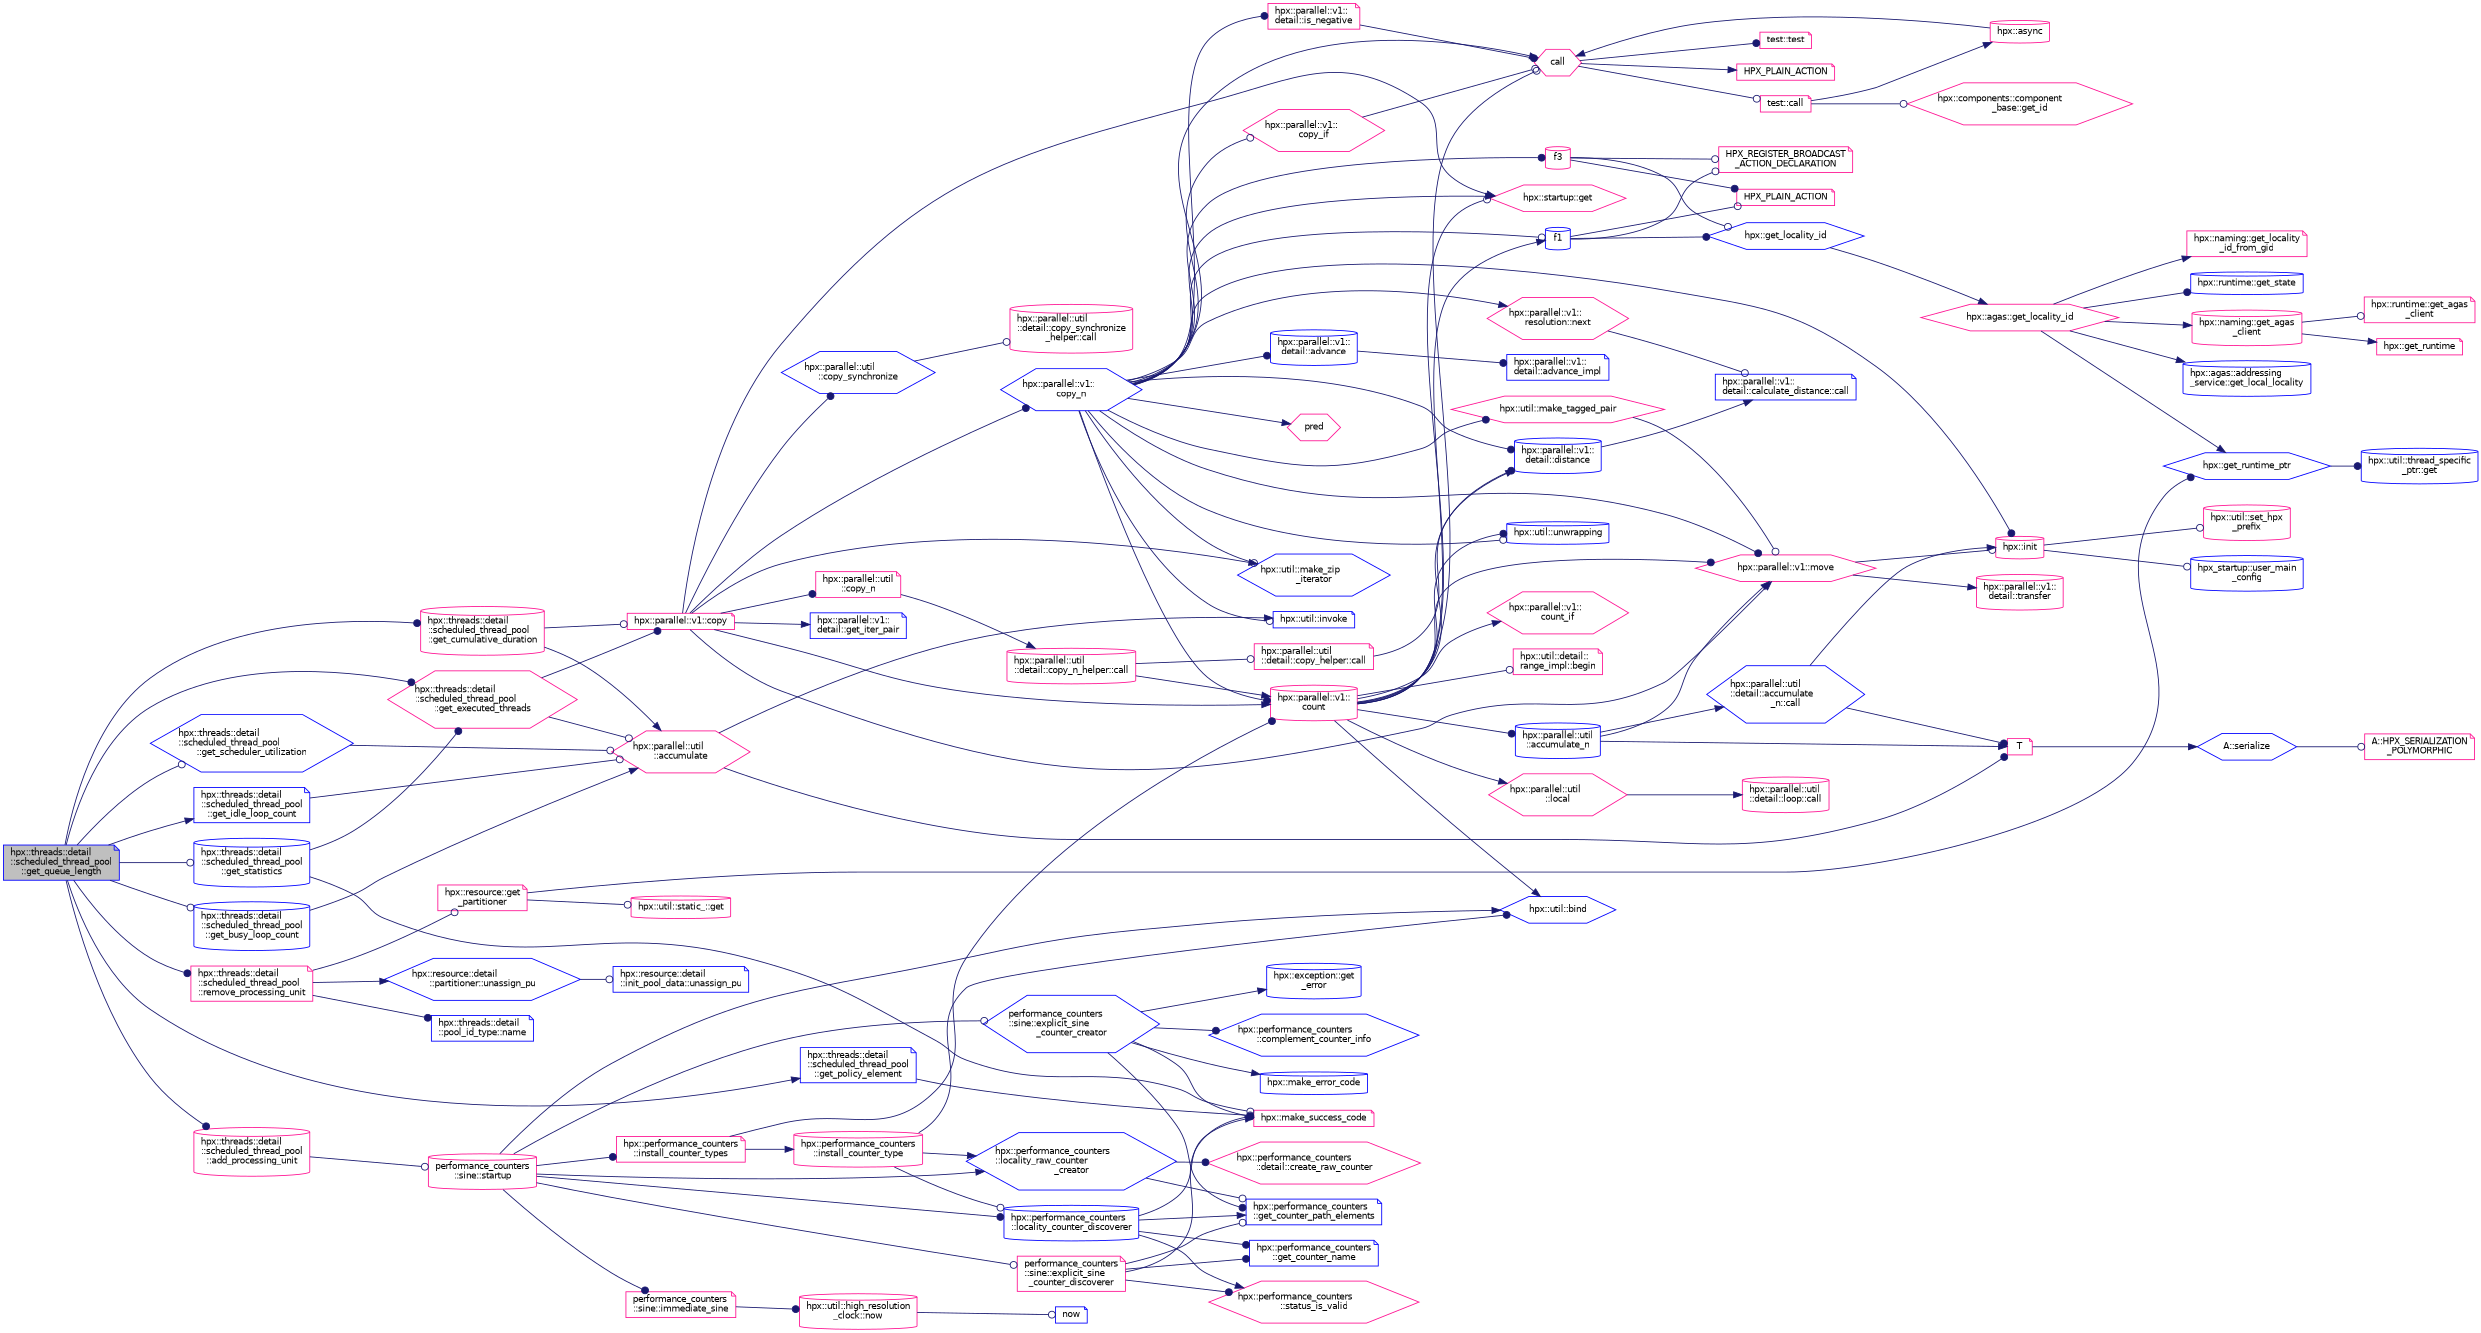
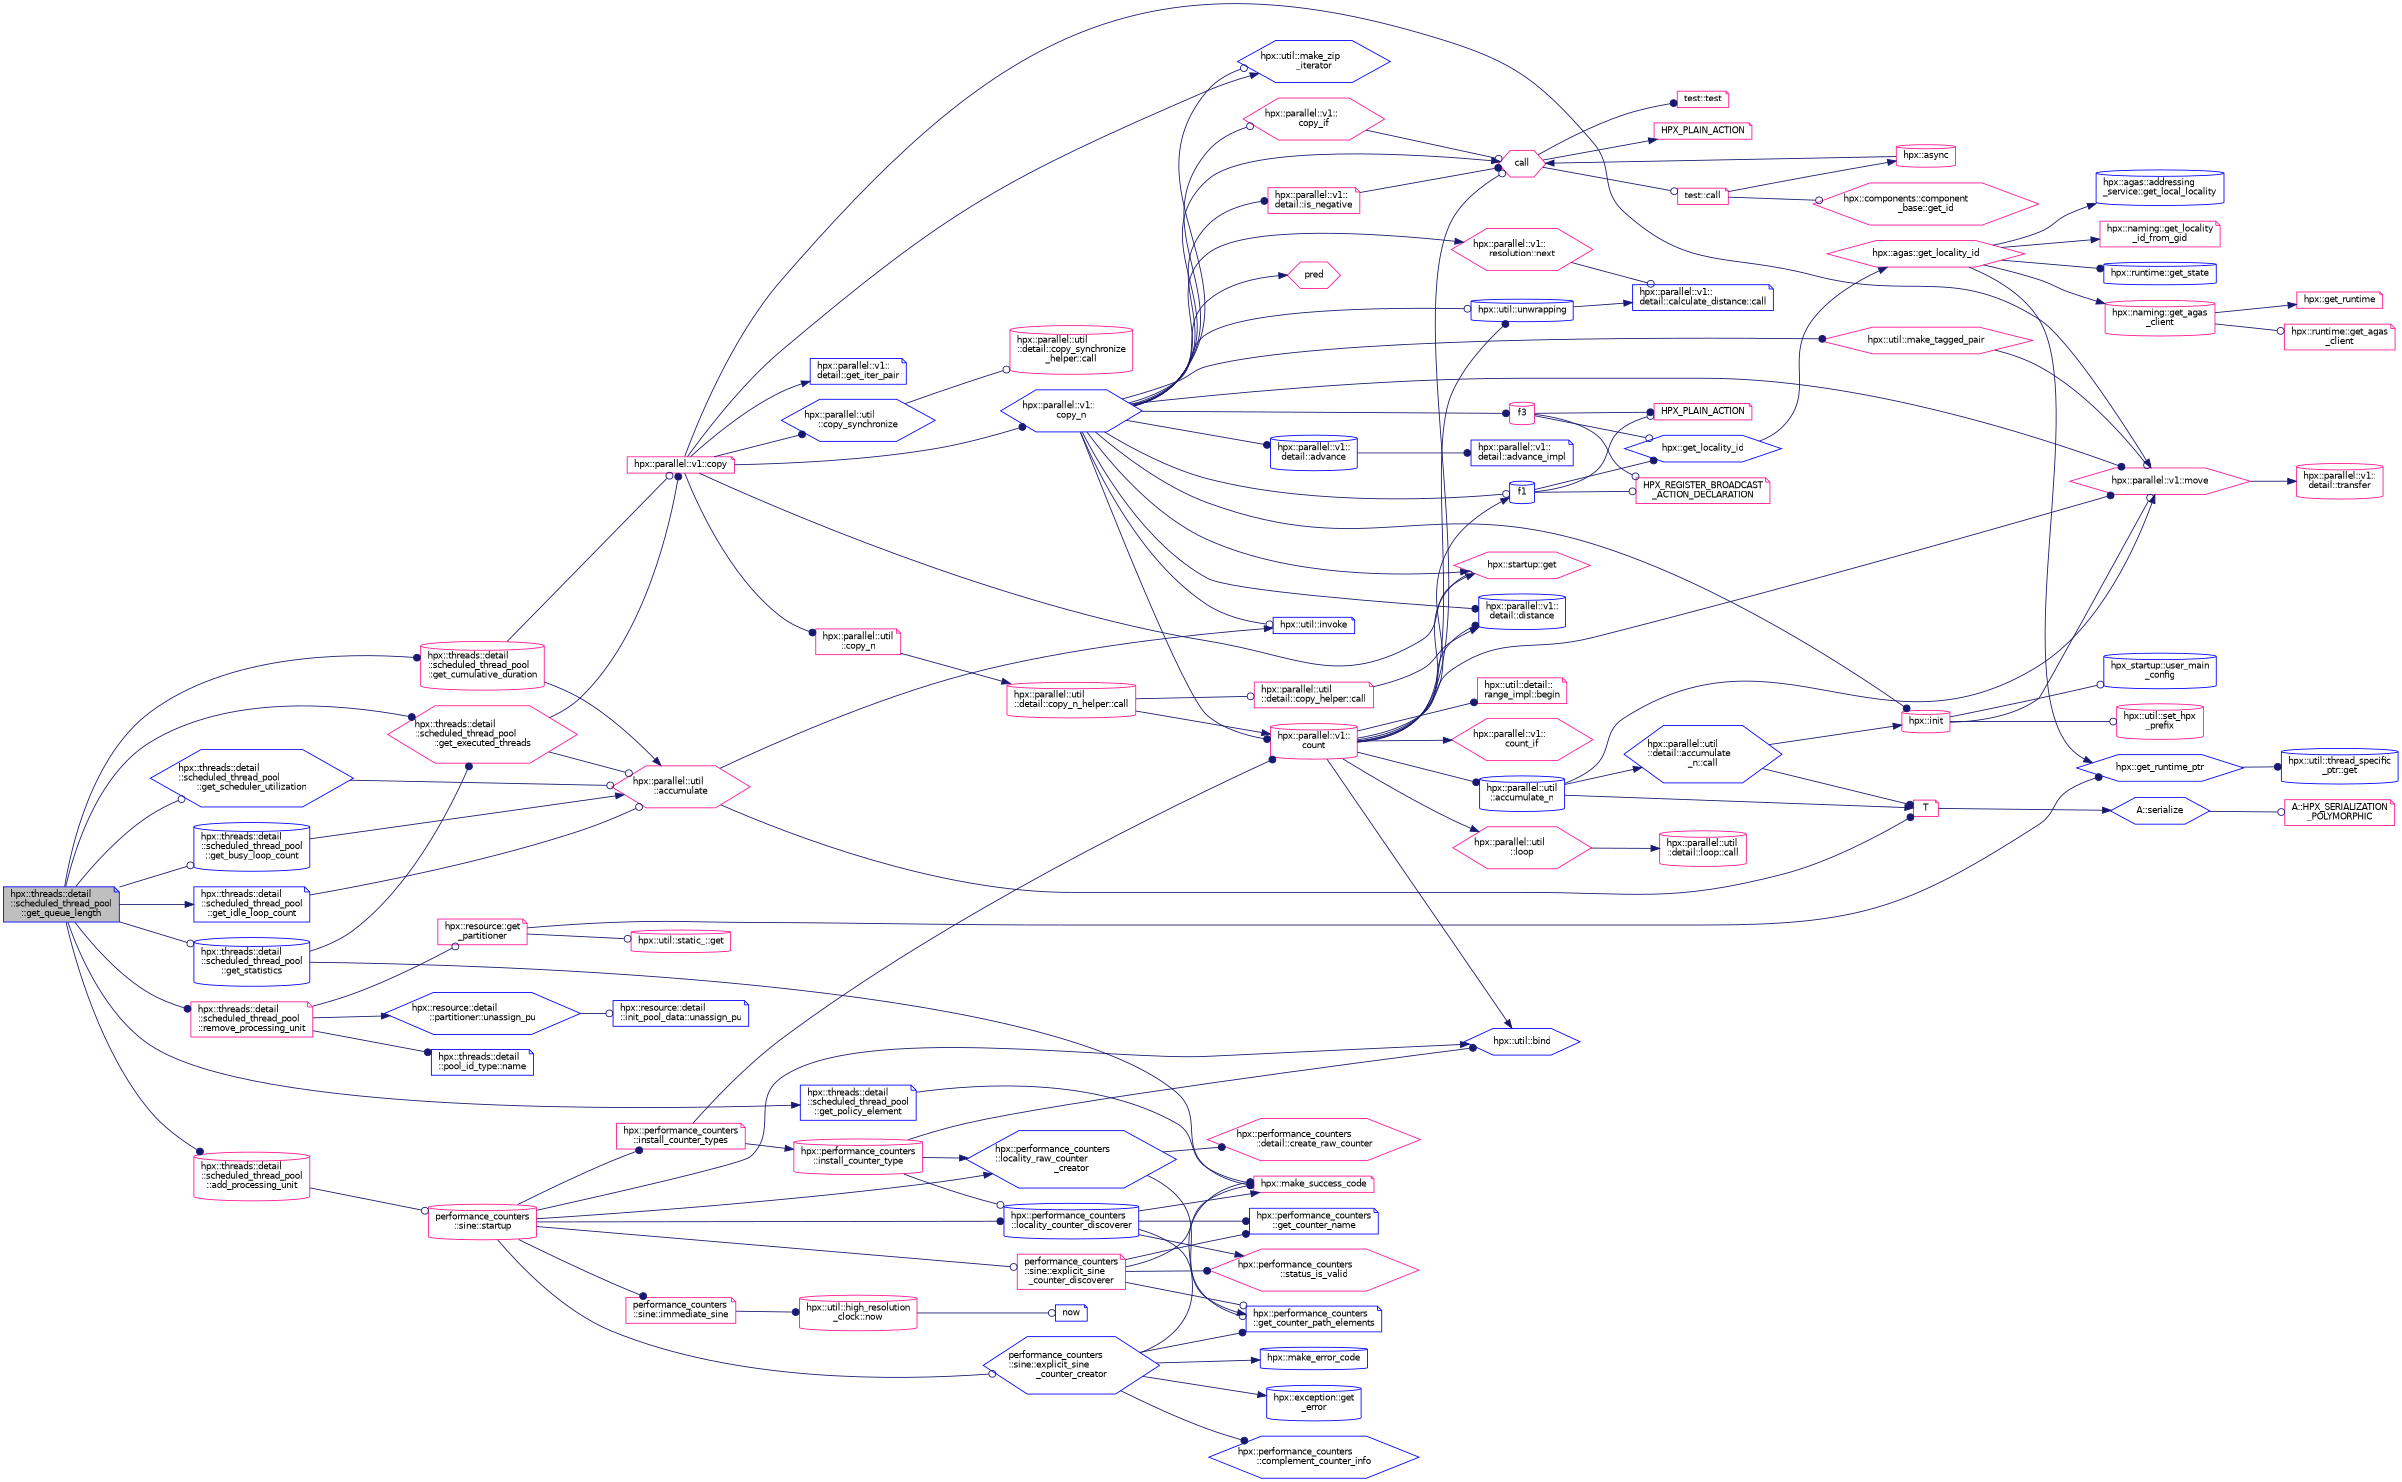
(1674, 428) -> (1599, 305)
(1915, 557) -> (2064, 655)
(1432, 683) -> (1400, 721)
(984, 694) -> none
(1558, 795) -> (1522, 848)
